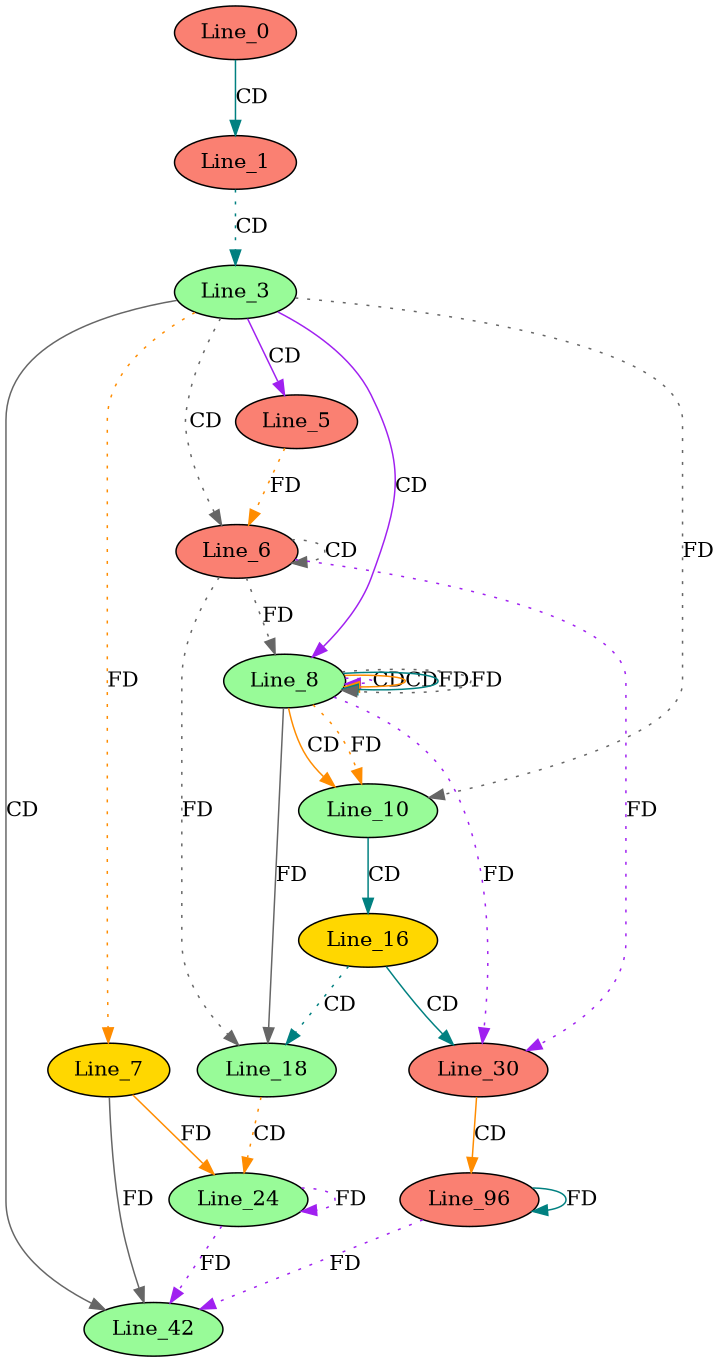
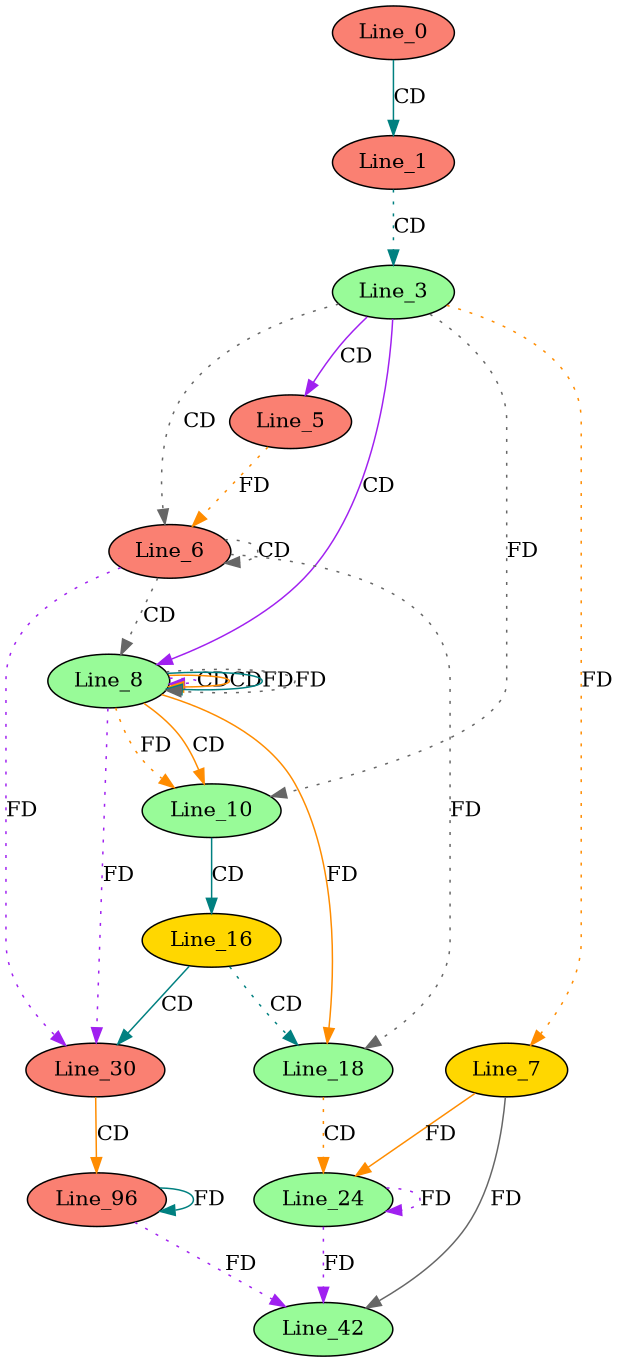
(279, 616) -> (159, 616)
(6, 768) -> none
(276, 868) -> (312, 823)
